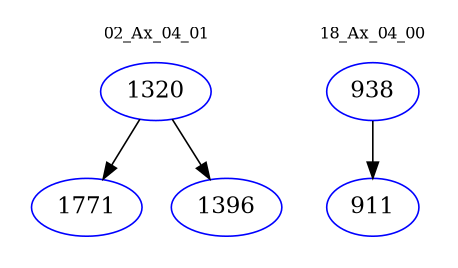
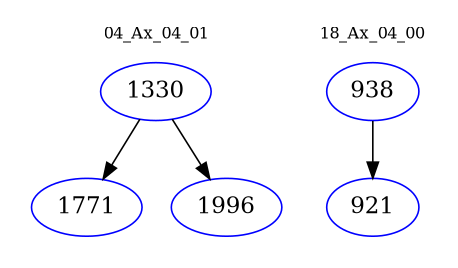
(157, 35) -> (157, 35)
(156, 92) -> (156, 92)
(227, 207) -> (227, 207)
(373, 207) -> (373, 207)
